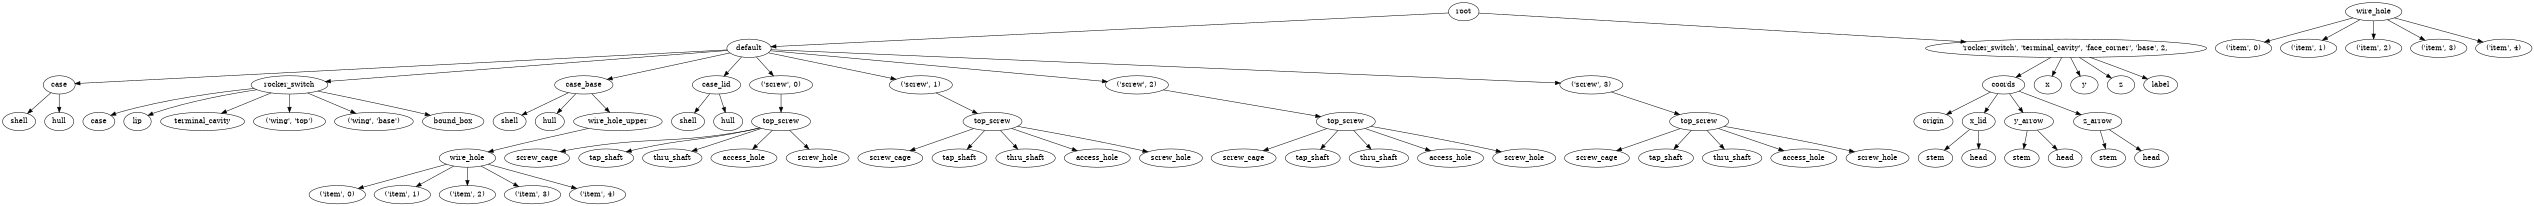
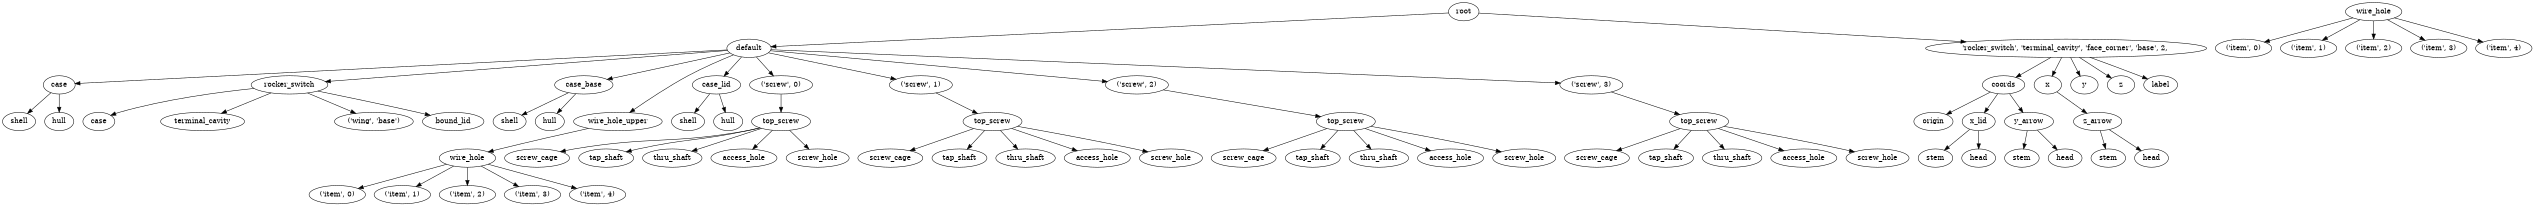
(599, 101) -> (682, 79)
(2048, 102) -> (2070, 101)
(138, 121) -> none
(289, 121) -> none
(453, 121) -> (453, 121)
